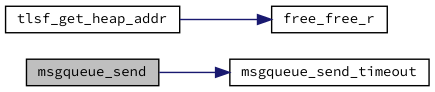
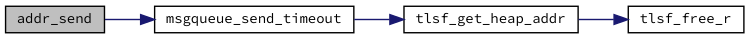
(329, 20) -> (686, 20)
none -> (372, 20)
(93, 72) -> (55, 20)
